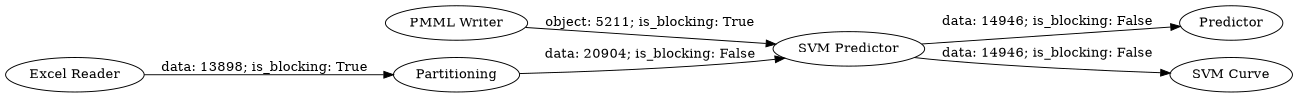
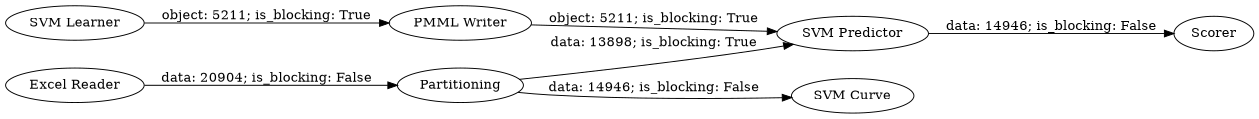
none -> (75, 23)
(1231, 23) -> (1214, 34)
(650, 54) -> (654, 43)
(1037, 67) -> (650, 98)
(265, 68) -> (267, 78)
